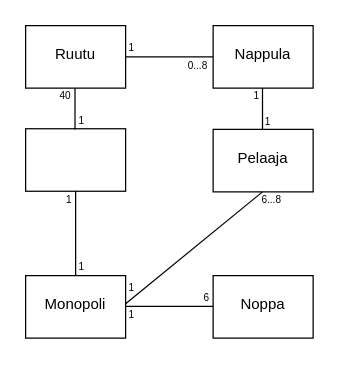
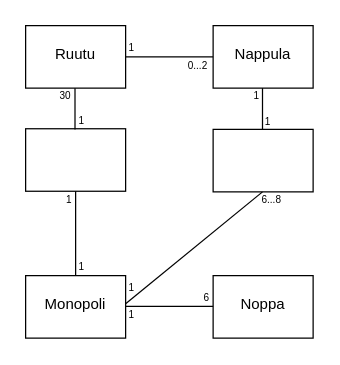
(198, 64) -> (198, 64)
(66, 94) -> (66, 94)
(263, 158) -> none
